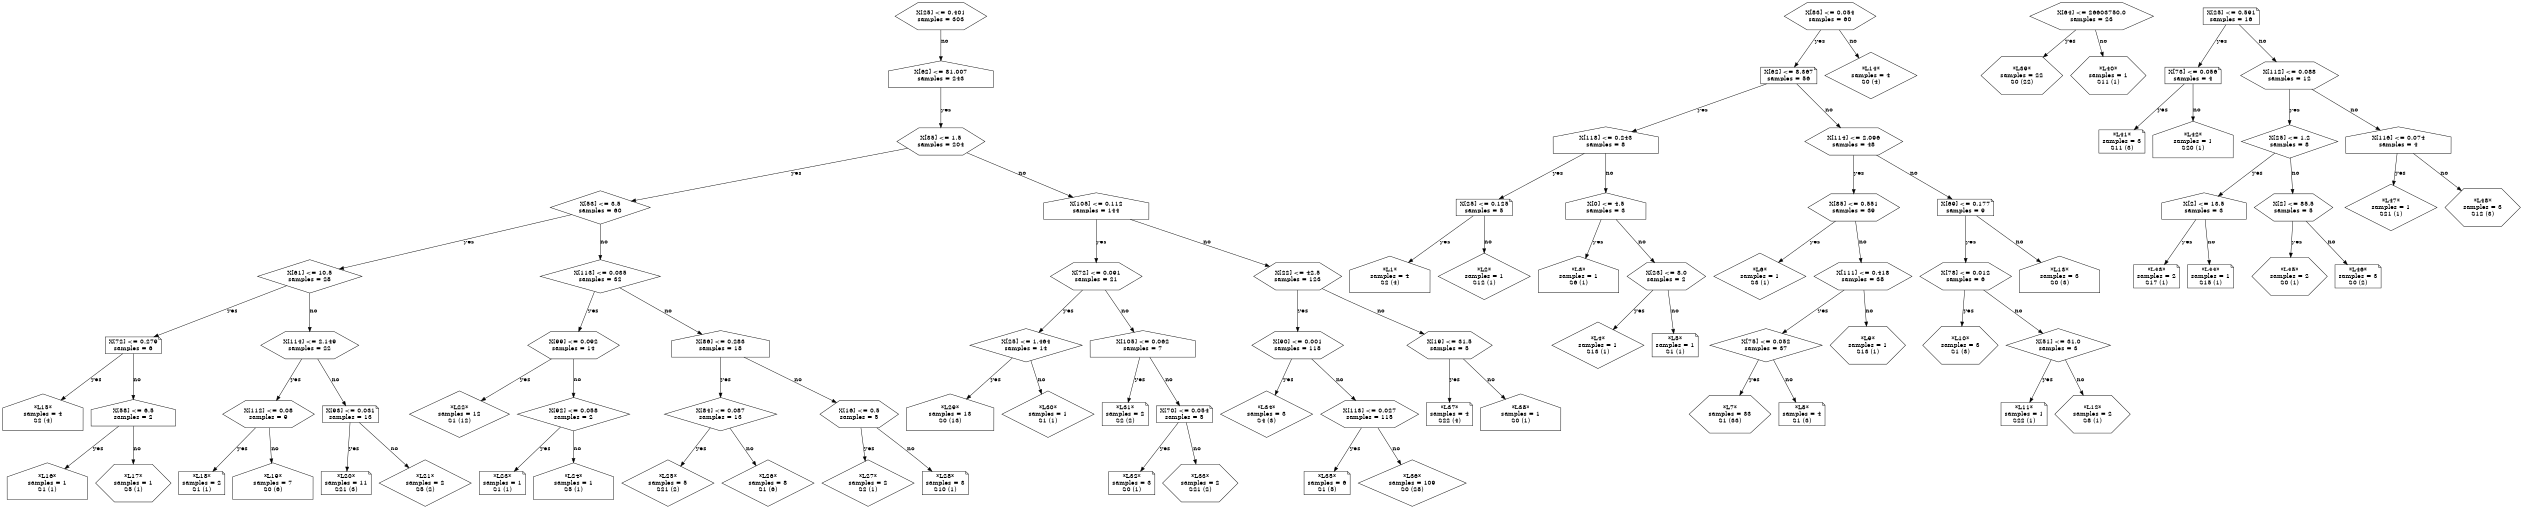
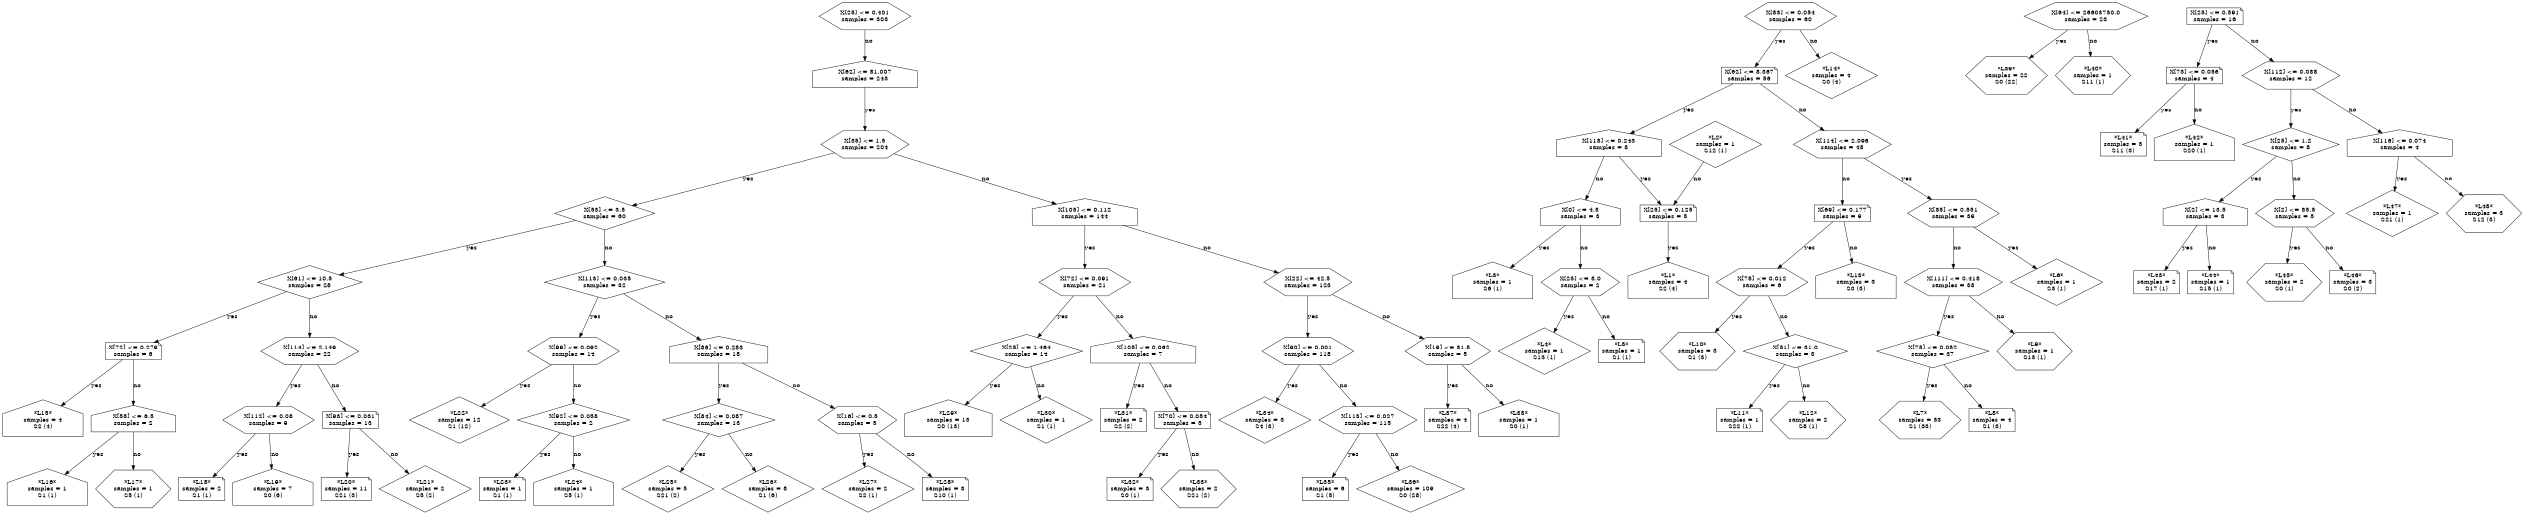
(1484, 232) -> (1690, 182)
